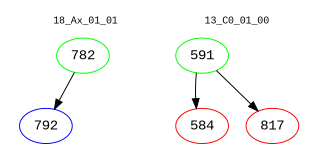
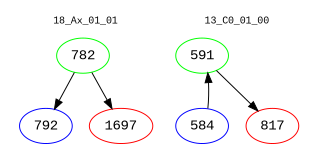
(196, 86) -> (209, 96)
none -> (121, 126)
(202, 126) -> (202, 126)
